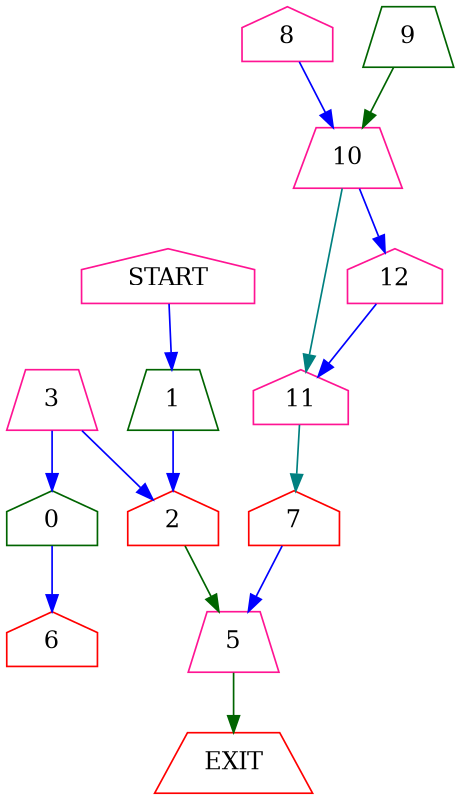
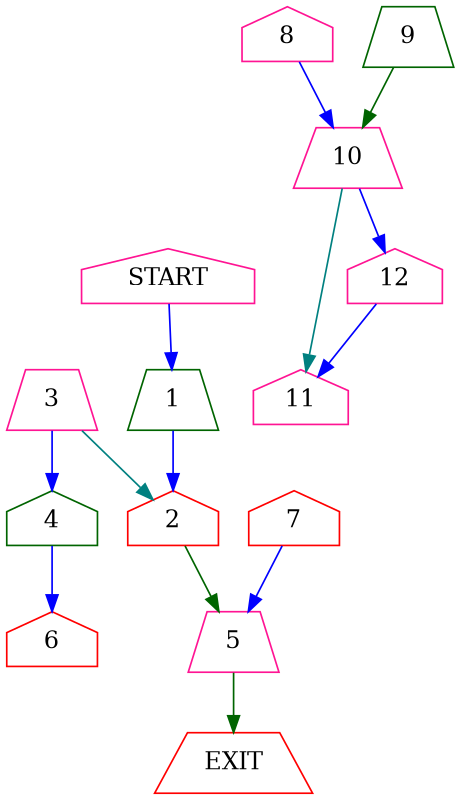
(298, 449) -> none
(111, 459) -> (111, 459)
(52, 521) -> (52, 521)
